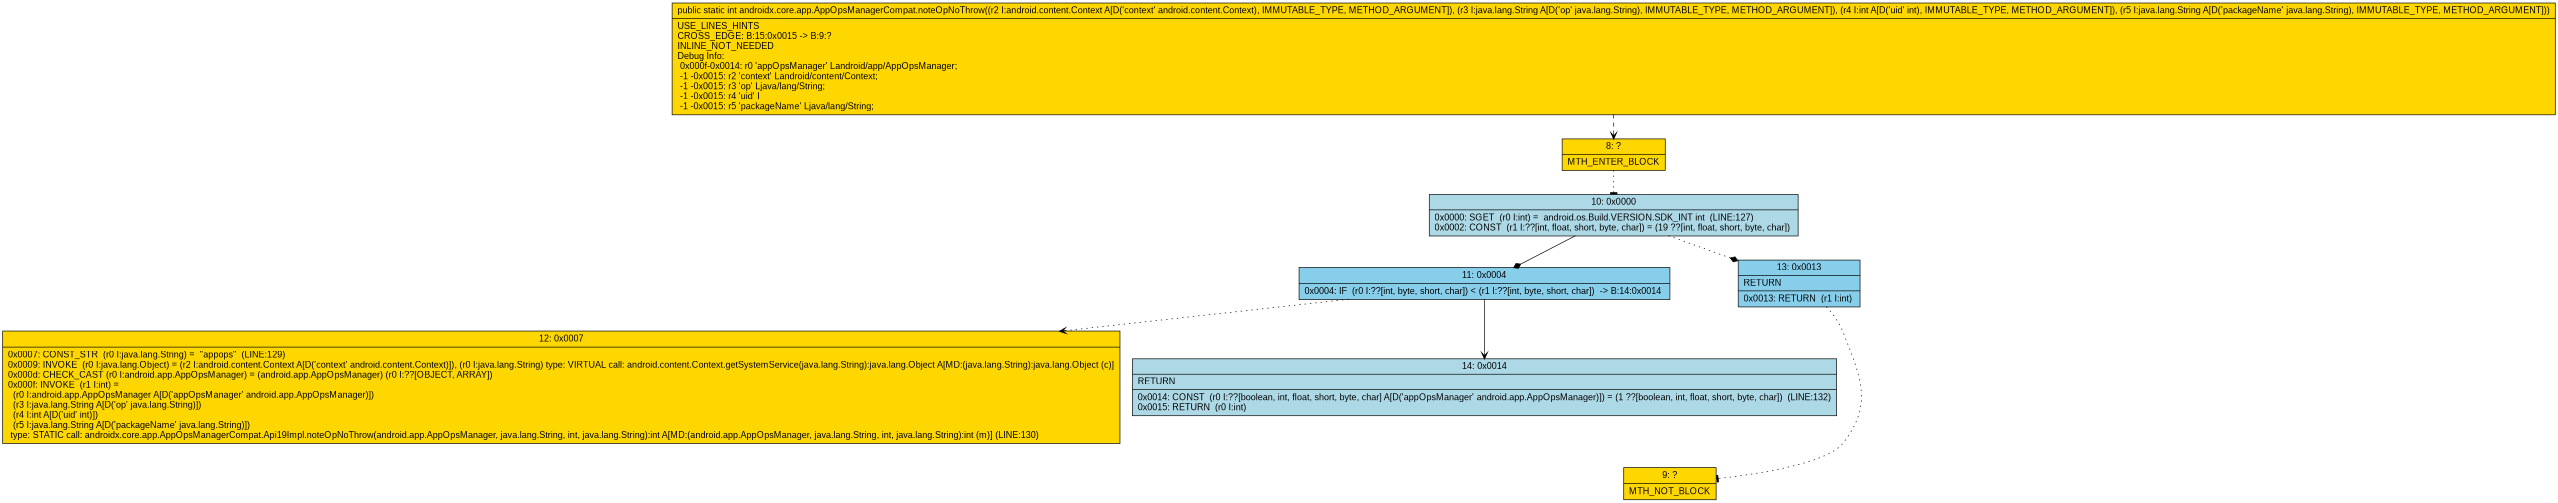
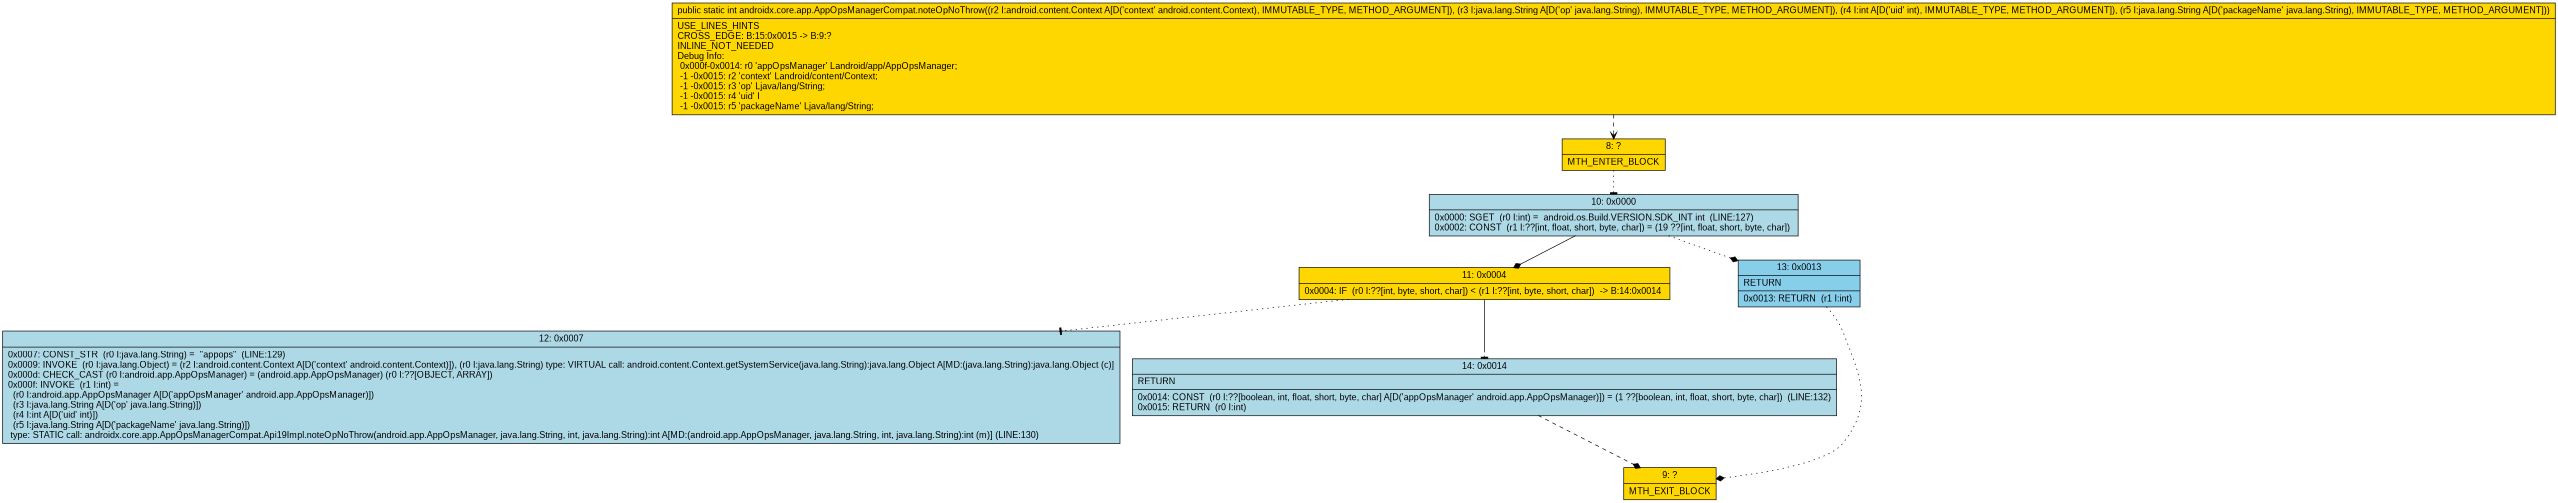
(1484, 284) -> (1484, 284)
(1206, 315) -> (1206, 315)
(1484, 326) -> (1484, 326)
(561, 387) -> (561, 387)
(1848, 435) -> (1848, 435)
none -> (1586, 440)
(1670, 491) -> (1670, 491)
